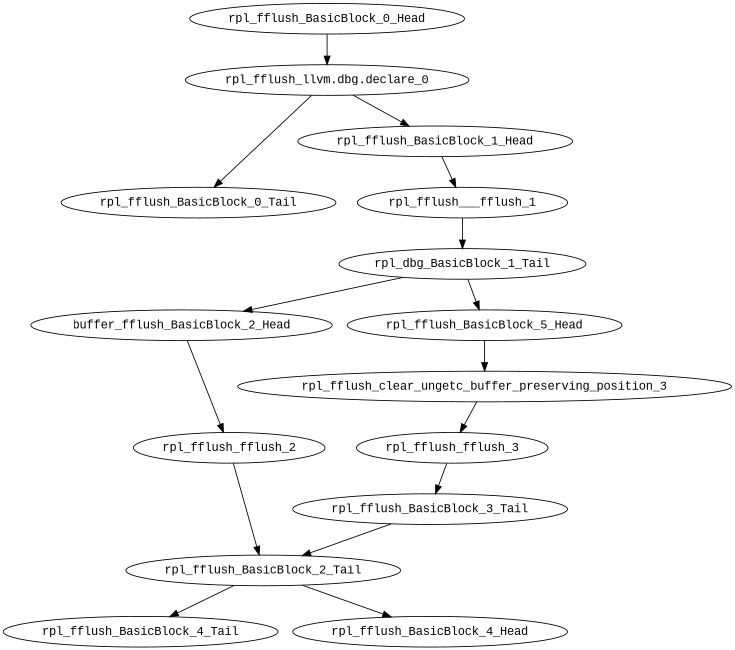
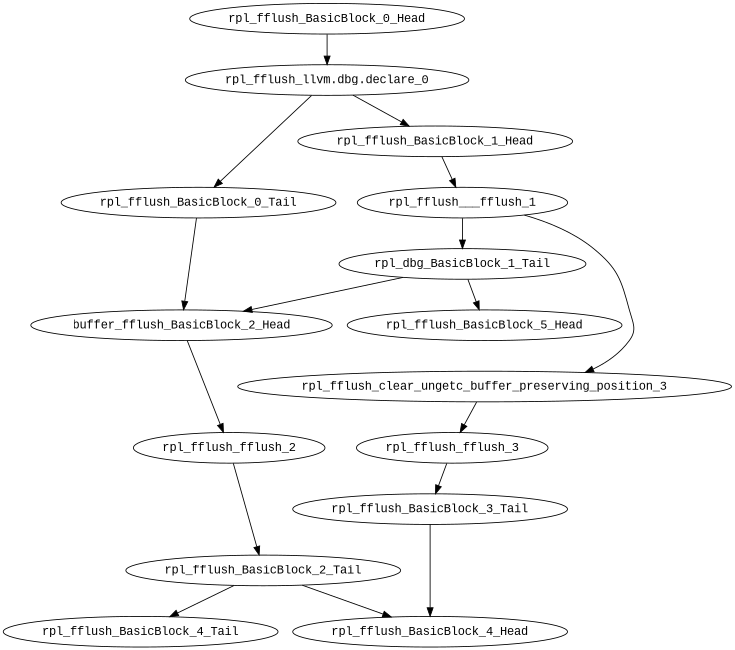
none -> (191, 260)
(485, 352) -> (618, 276)
(351, 538) -> (430, 566)
